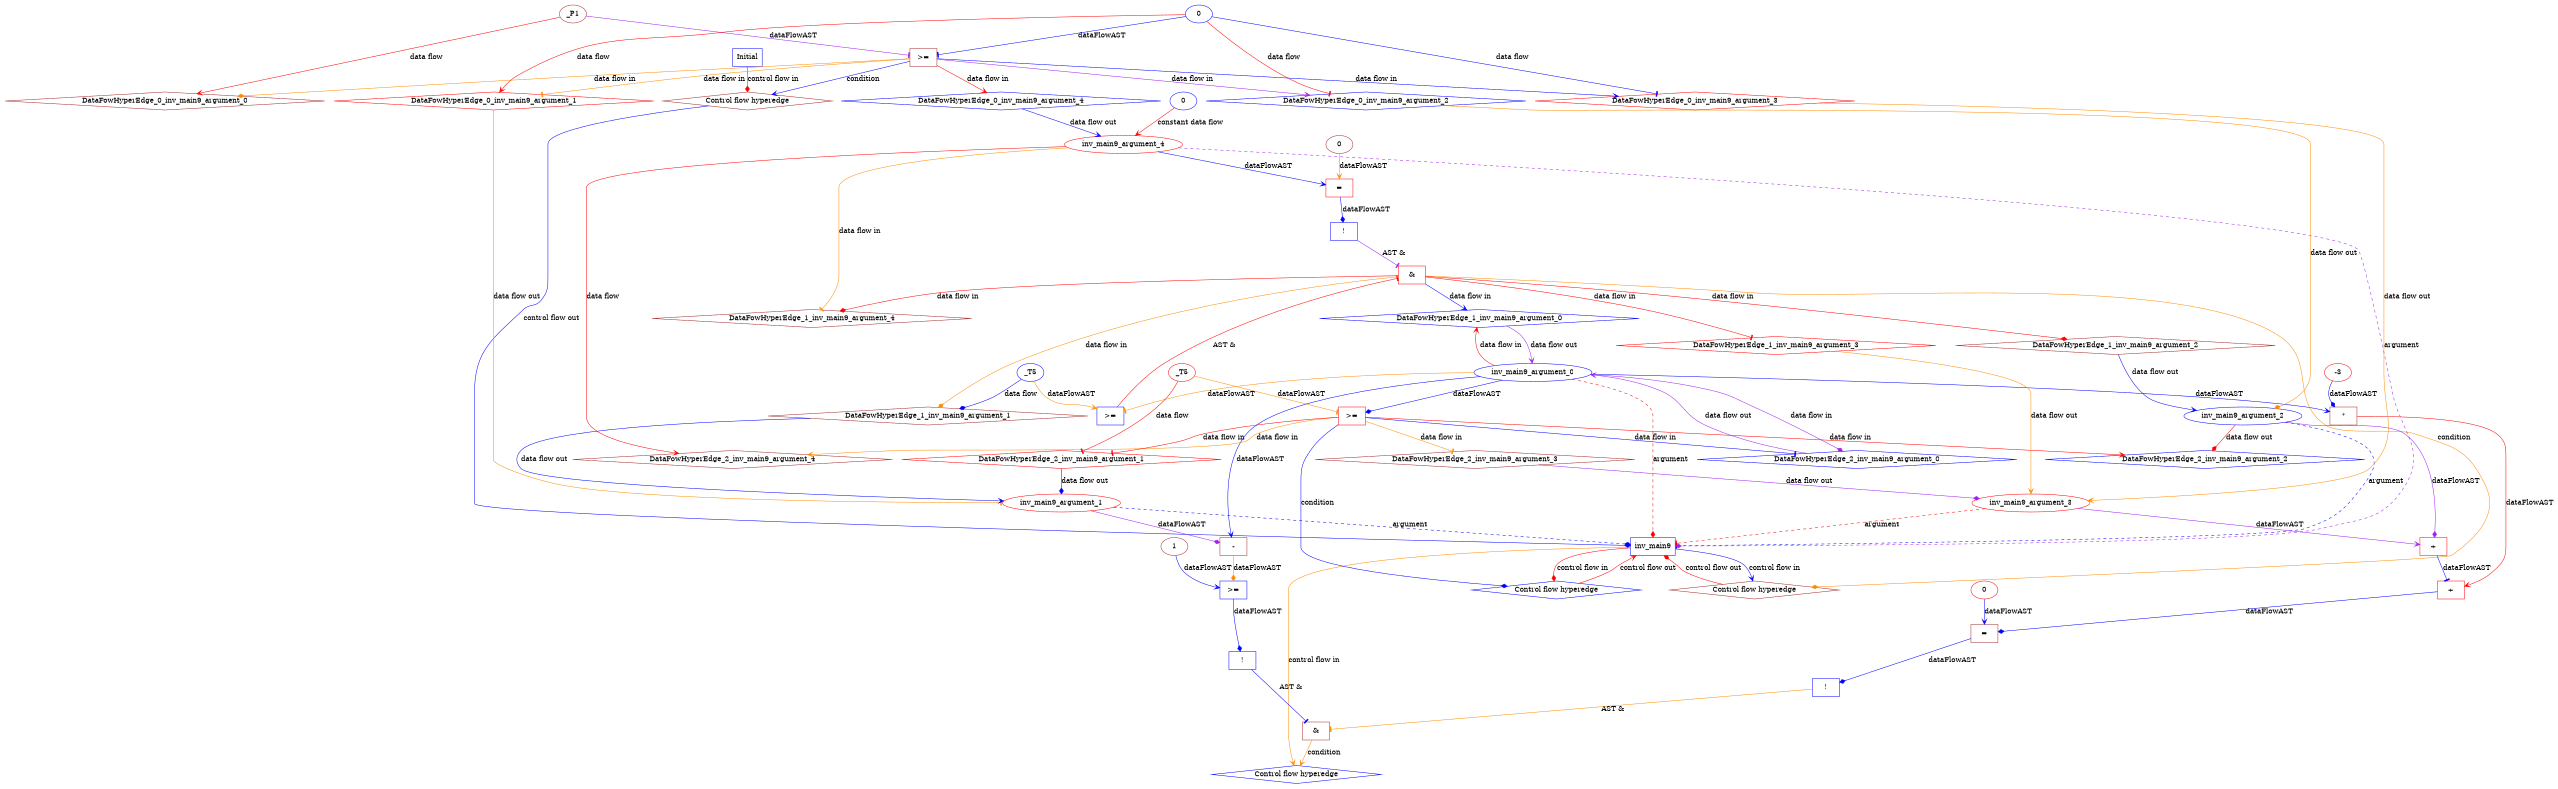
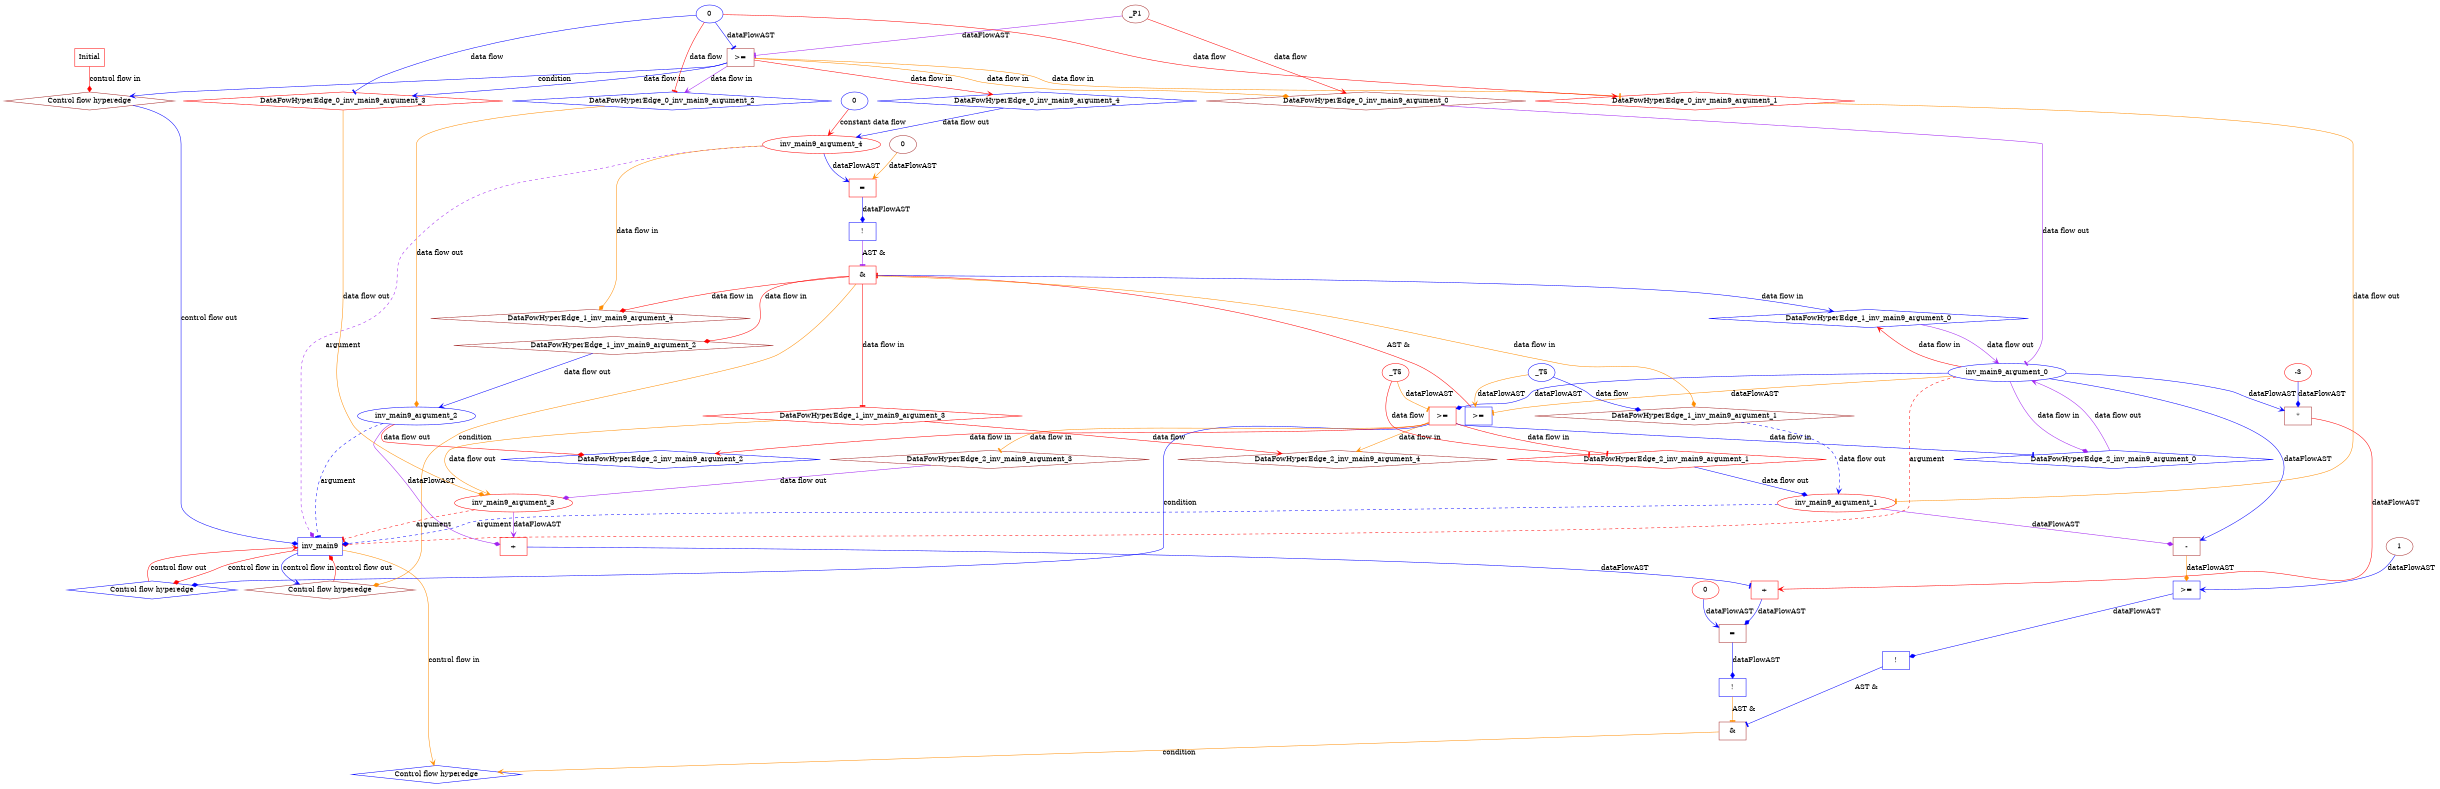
(747, 58) -> (90, 58)
none -> (1854, 130)
(2384, 164) -> (340, 341)
(889, 166) -> (627, 172)
(661, 170) -> (1101, 437)
(603, 482) -> (1807, 437)
